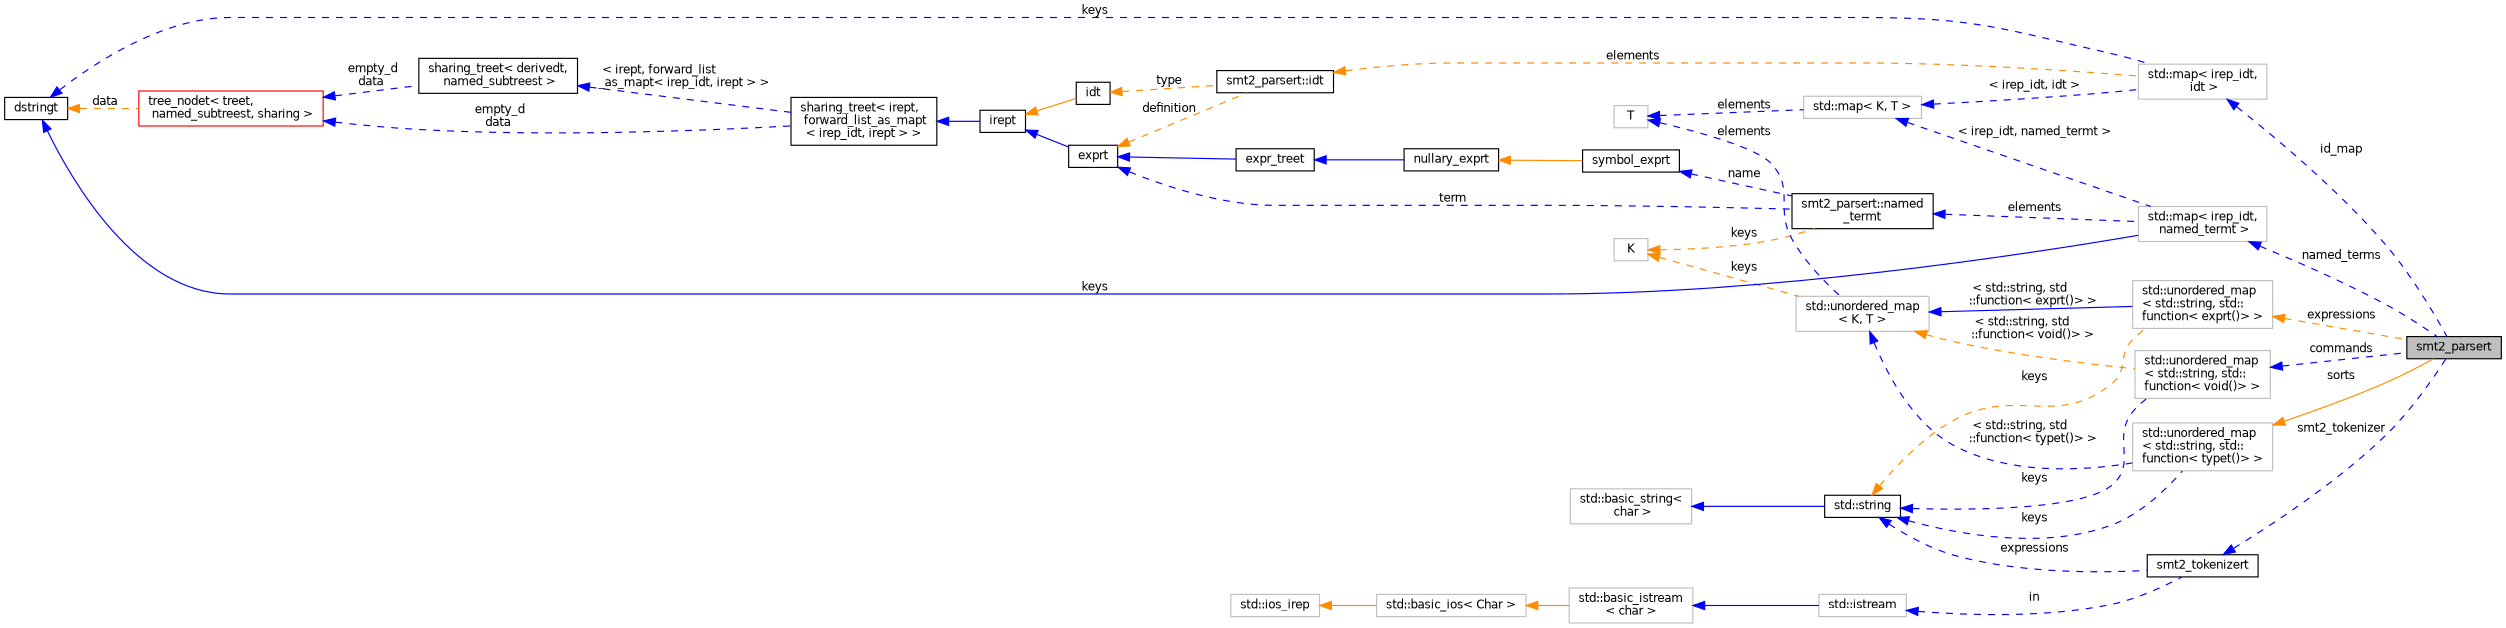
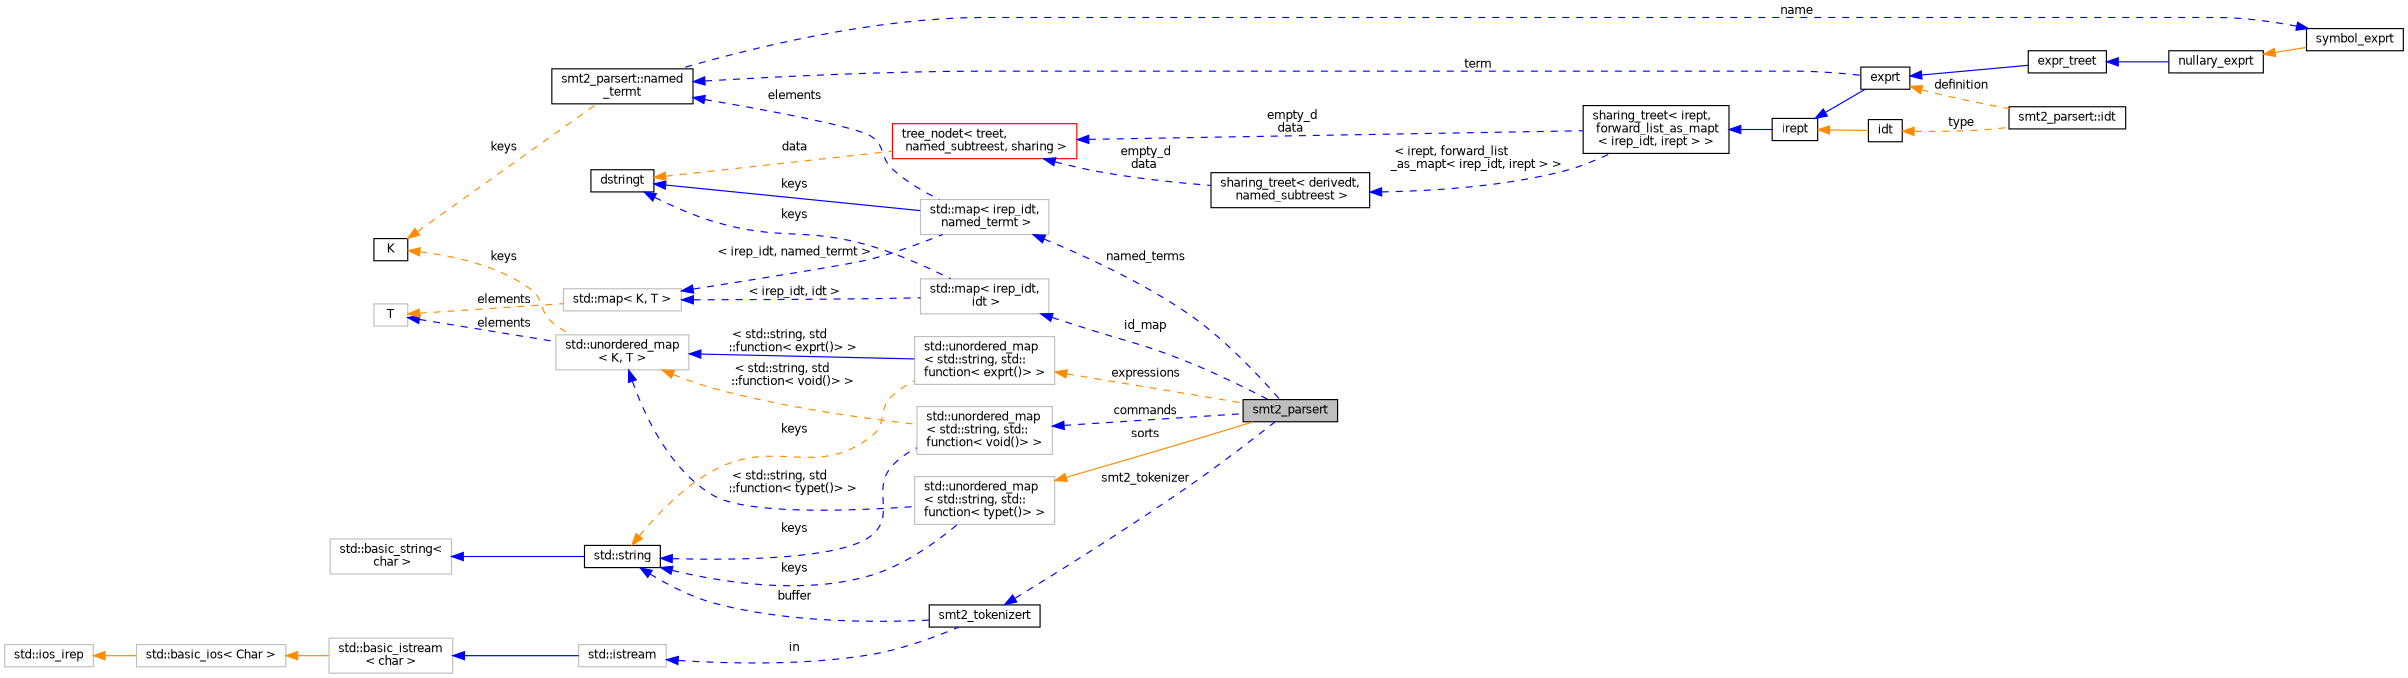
(1742, 63) -> none
(1732, 113) -> (491, 308)
(1458, 205) -> (1283, 71)
(1631, 250) -> (391, 250)
(2033, 549) -> (793, 597)
